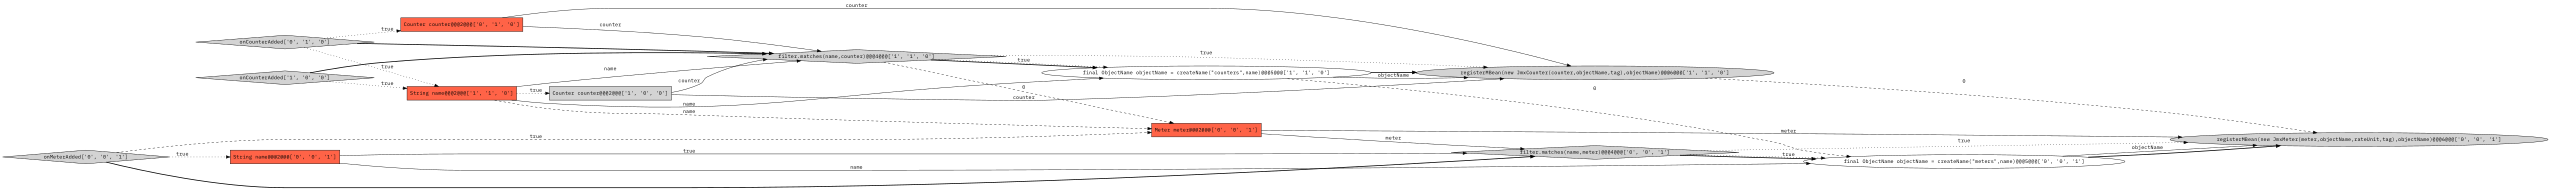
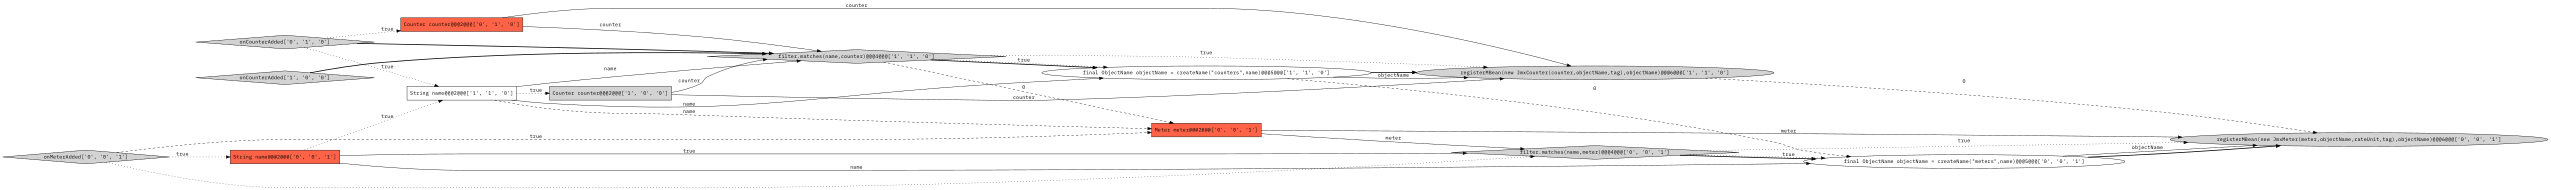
(365, 85) -> (372, 126)
(462, 93) -> (462, 93)
(818, 187) -> (818, 187)
